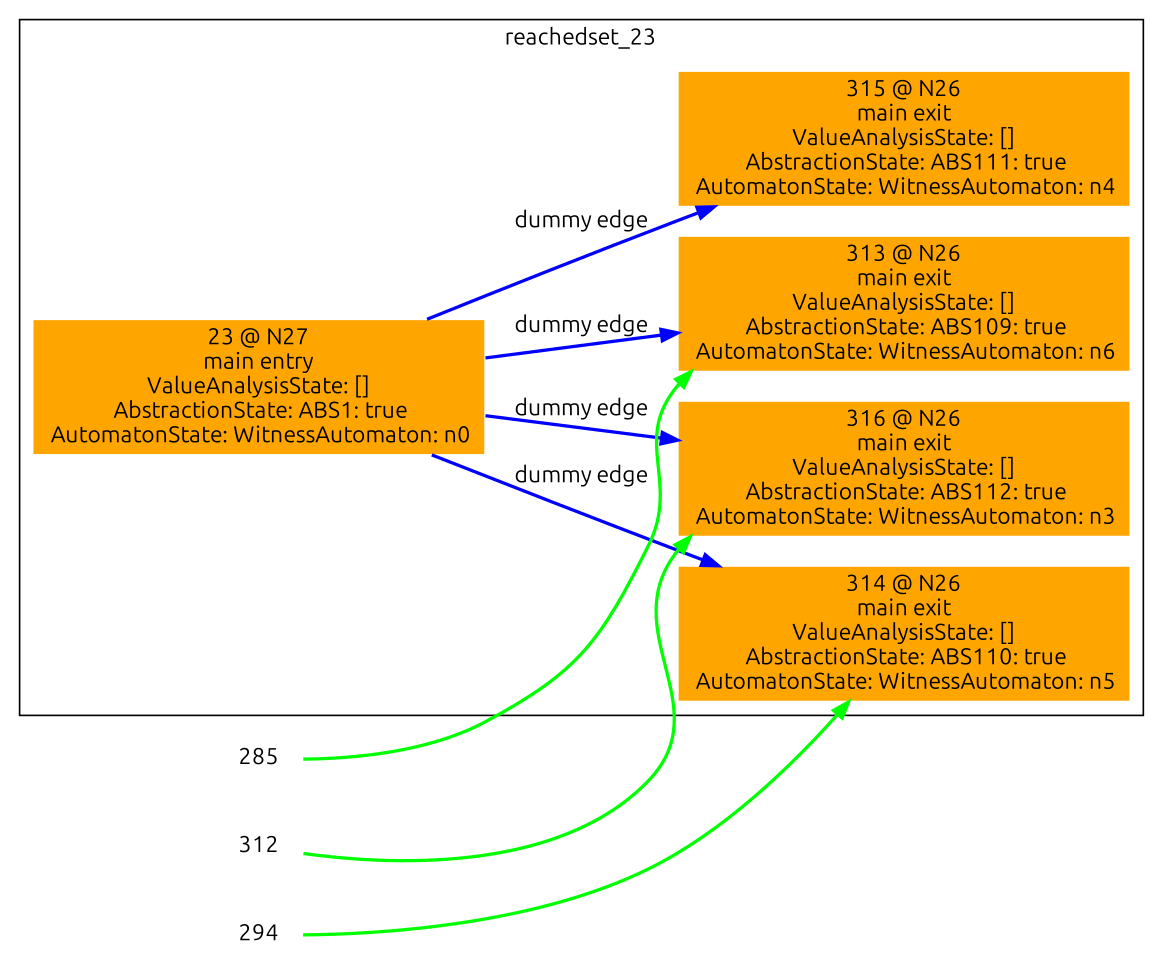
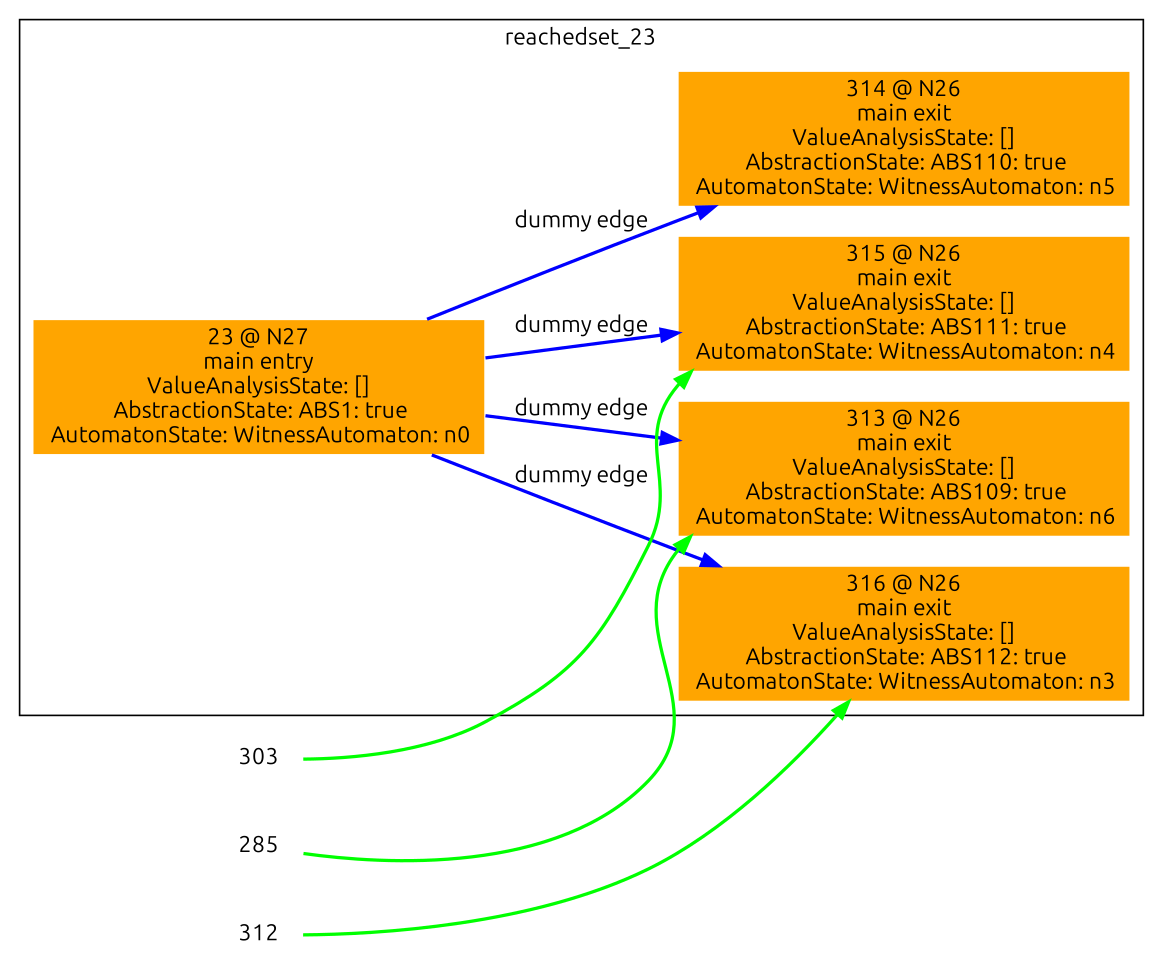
none -> (259, 758)
(259, 934) -> none
